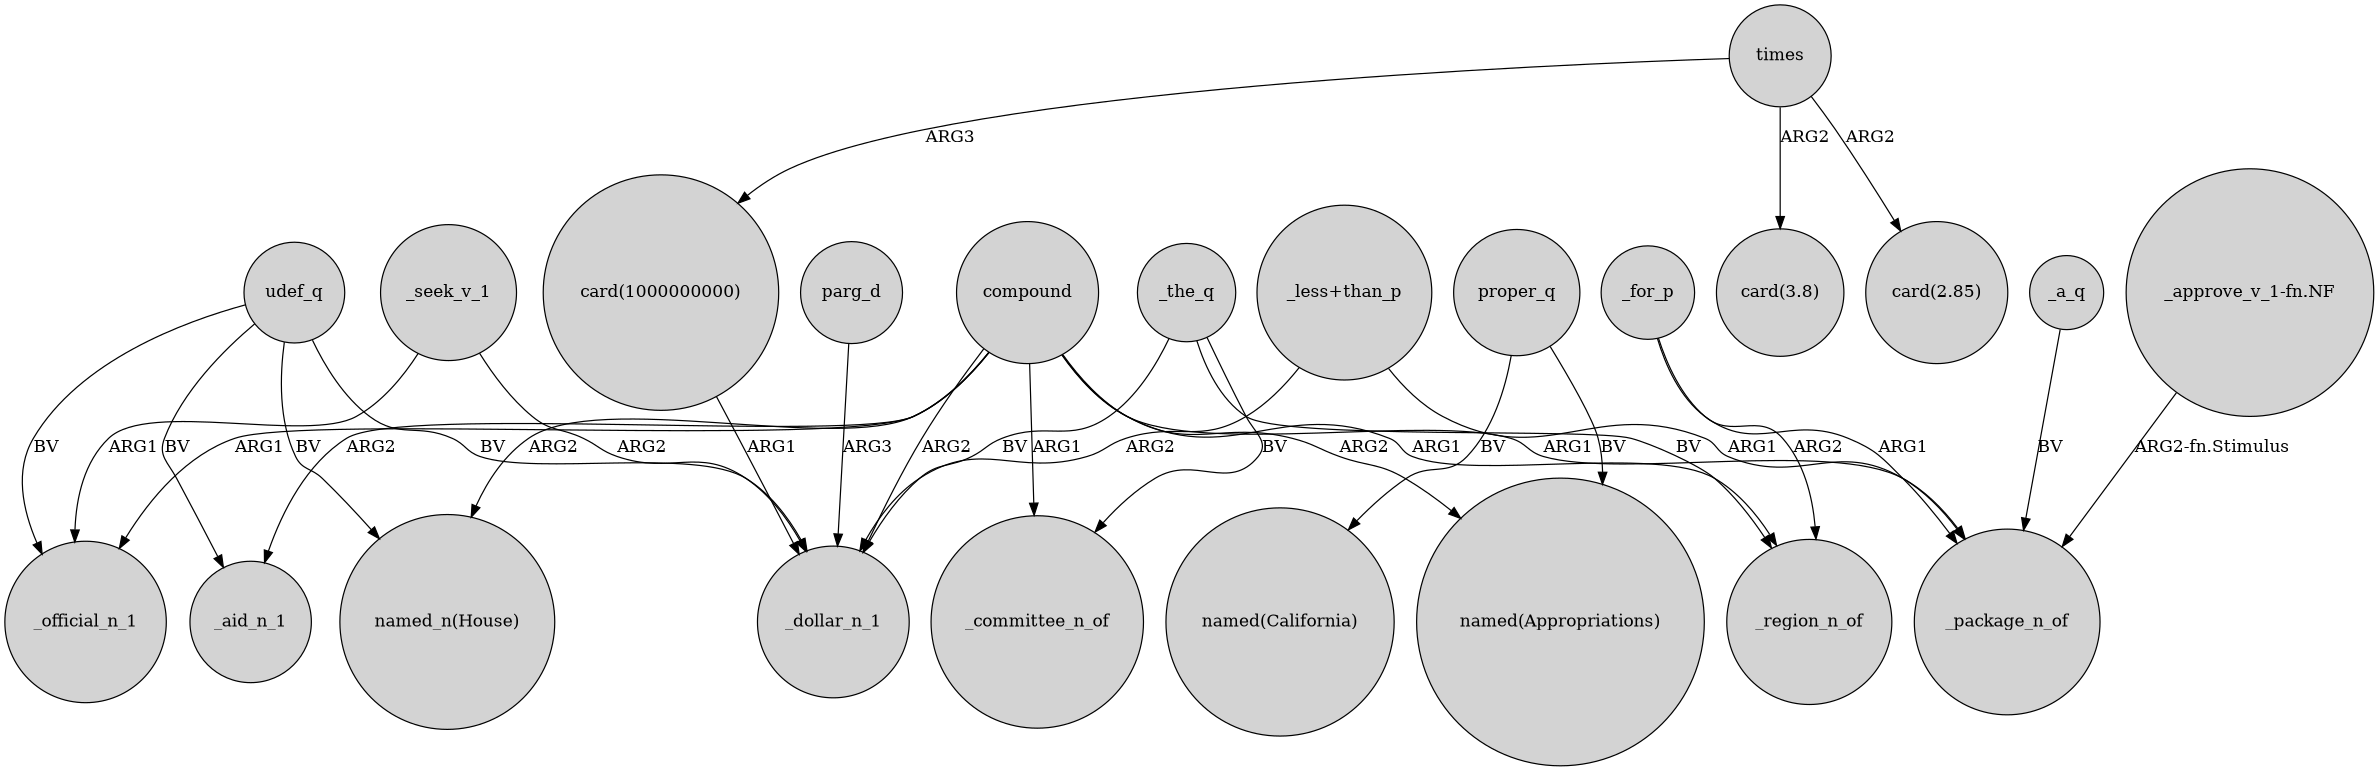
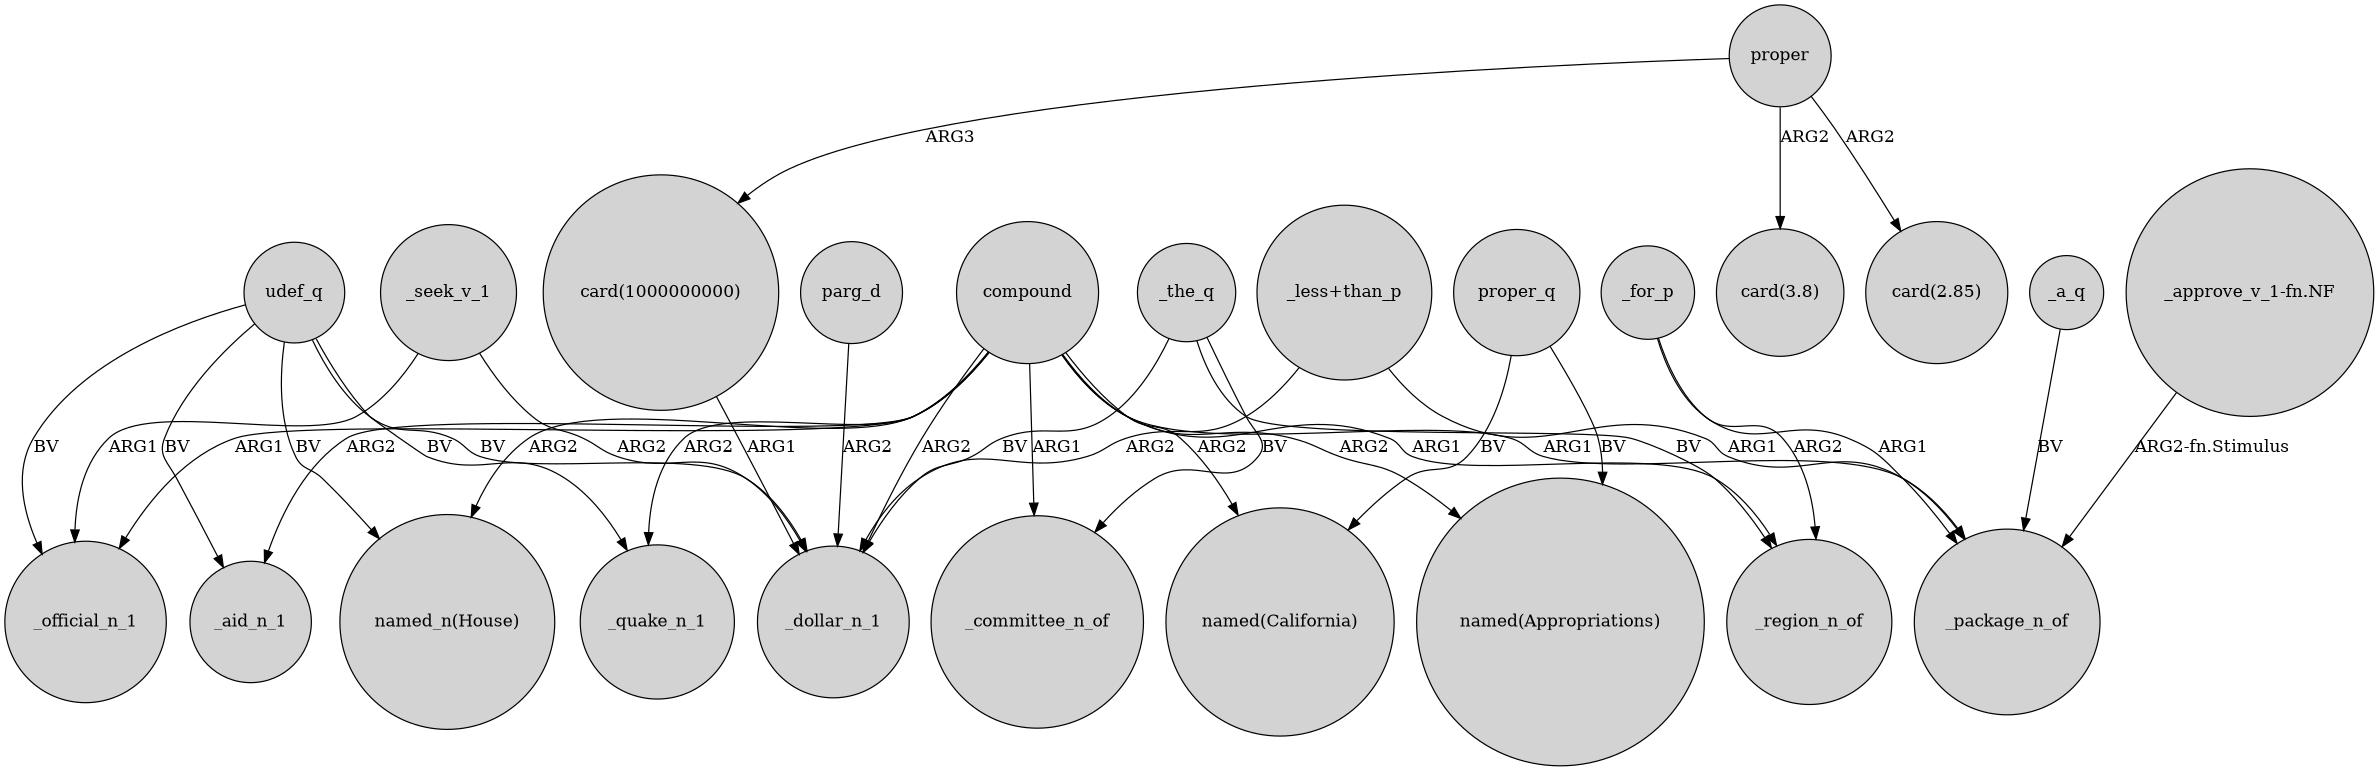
(1780, 56) -> (1780, 56)
none -> (1187, 444)
(868, 447) -> (868, 447)
none -> (657, 622)
